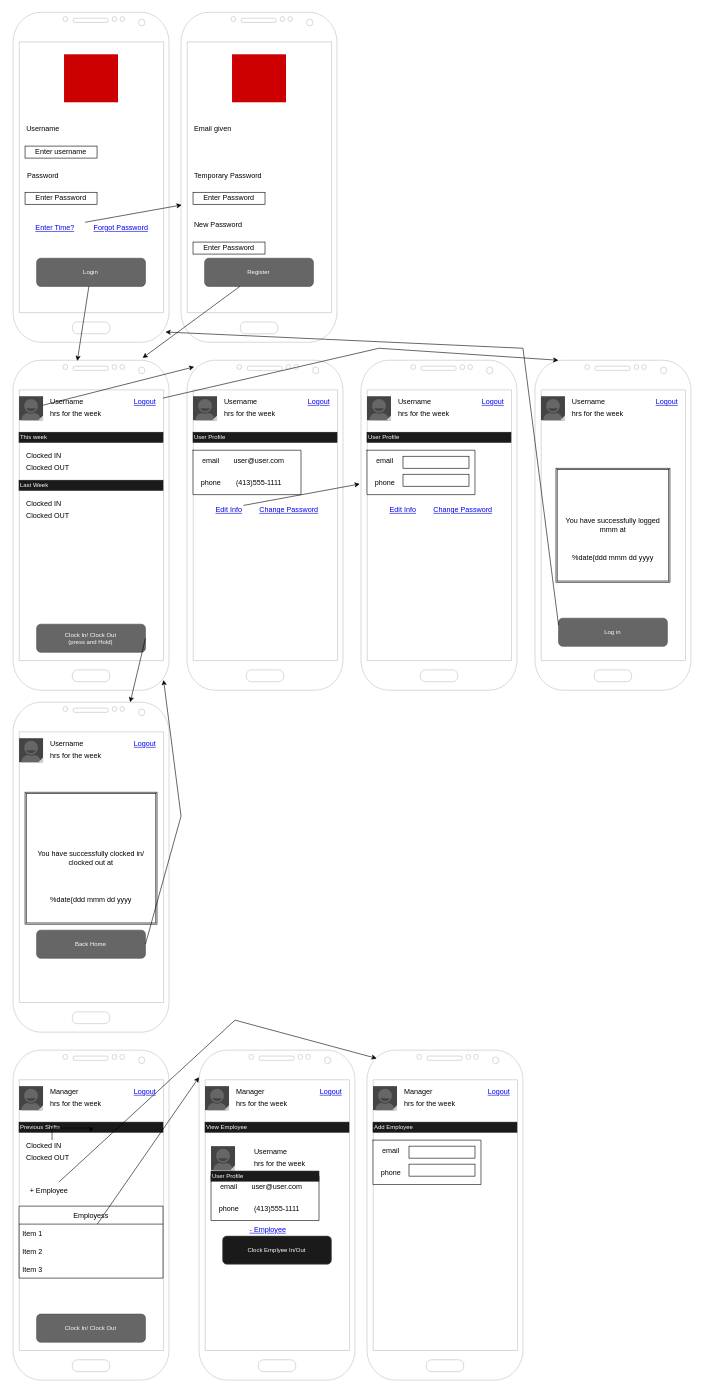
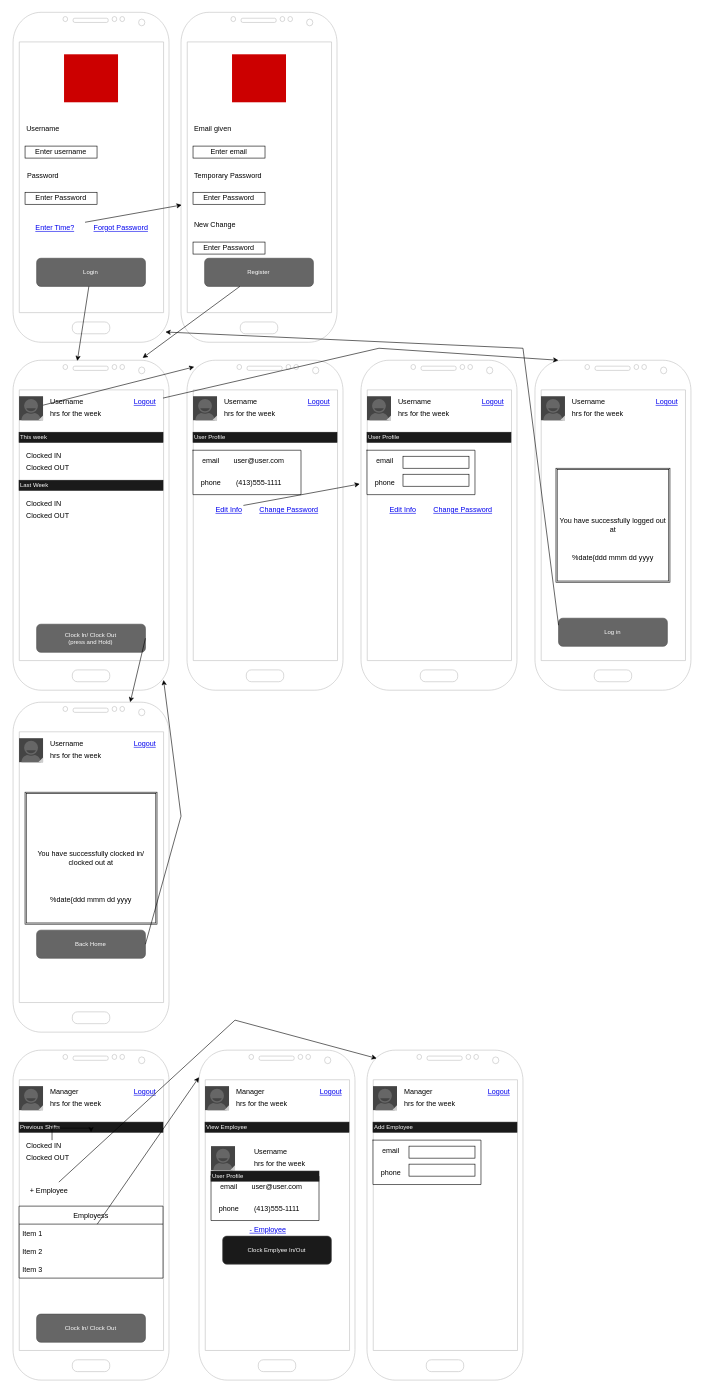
none -> (229, 152)
(217, 225) -> (213, 225)
(613, 525) -> (613, 525)
